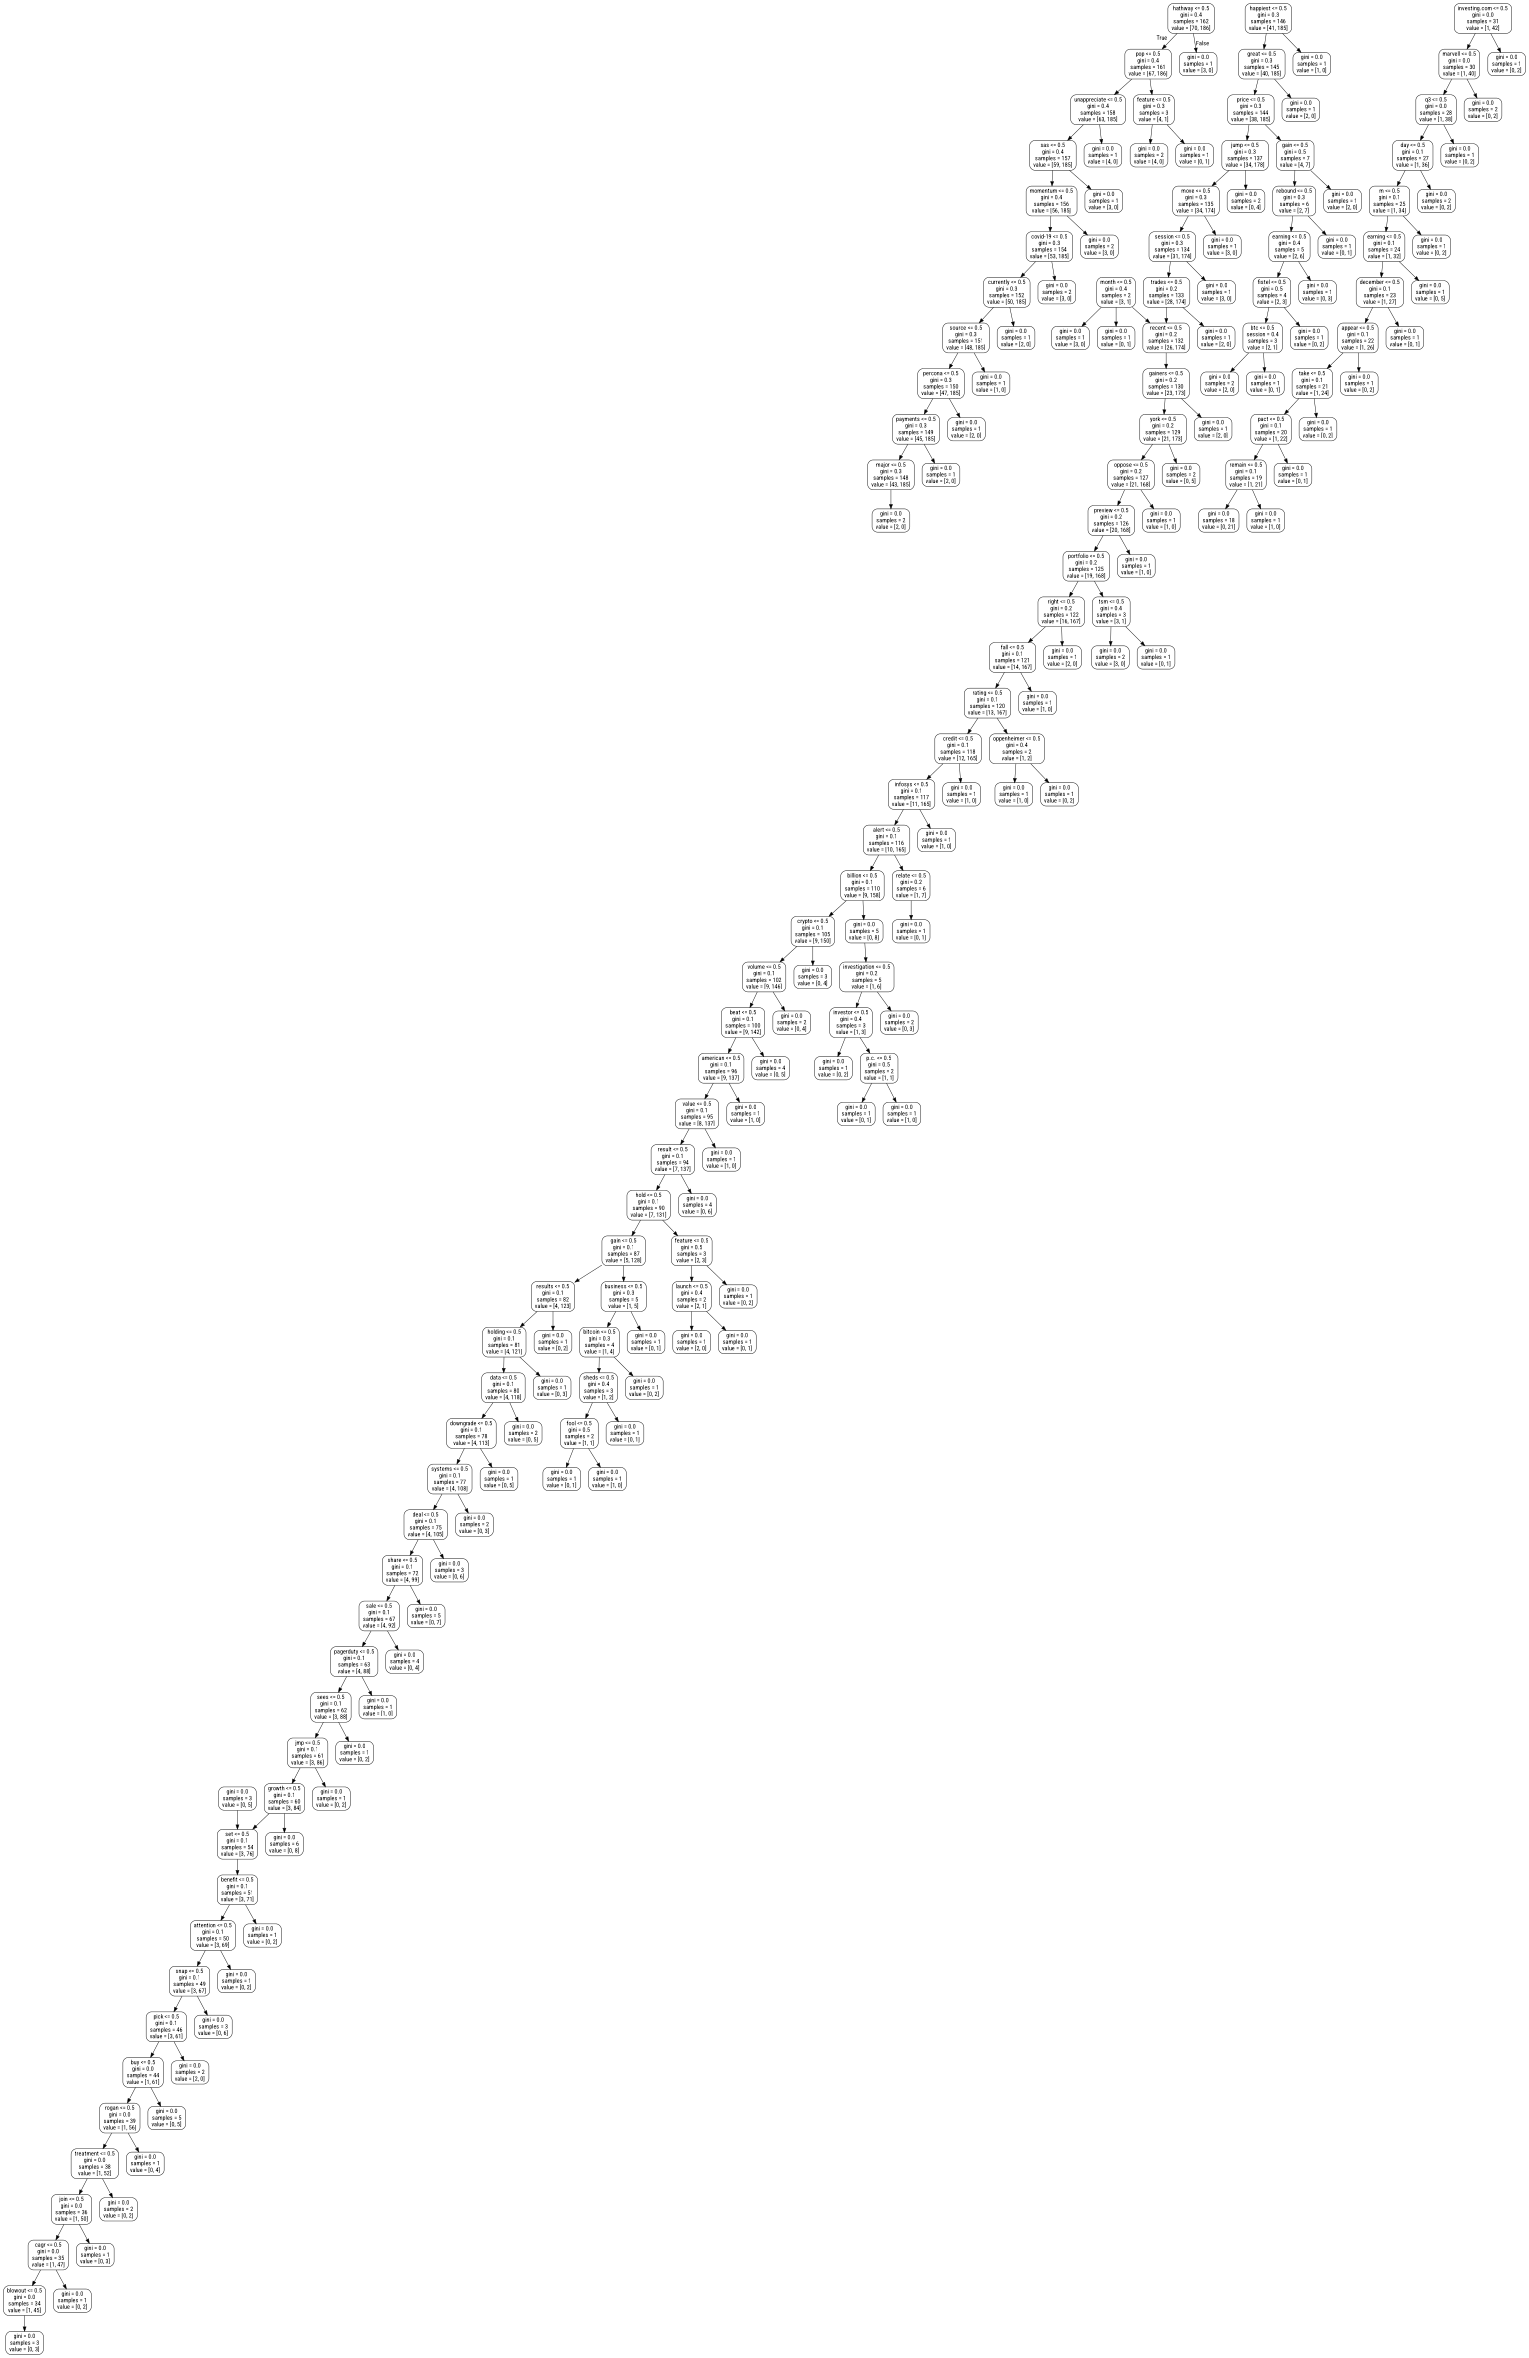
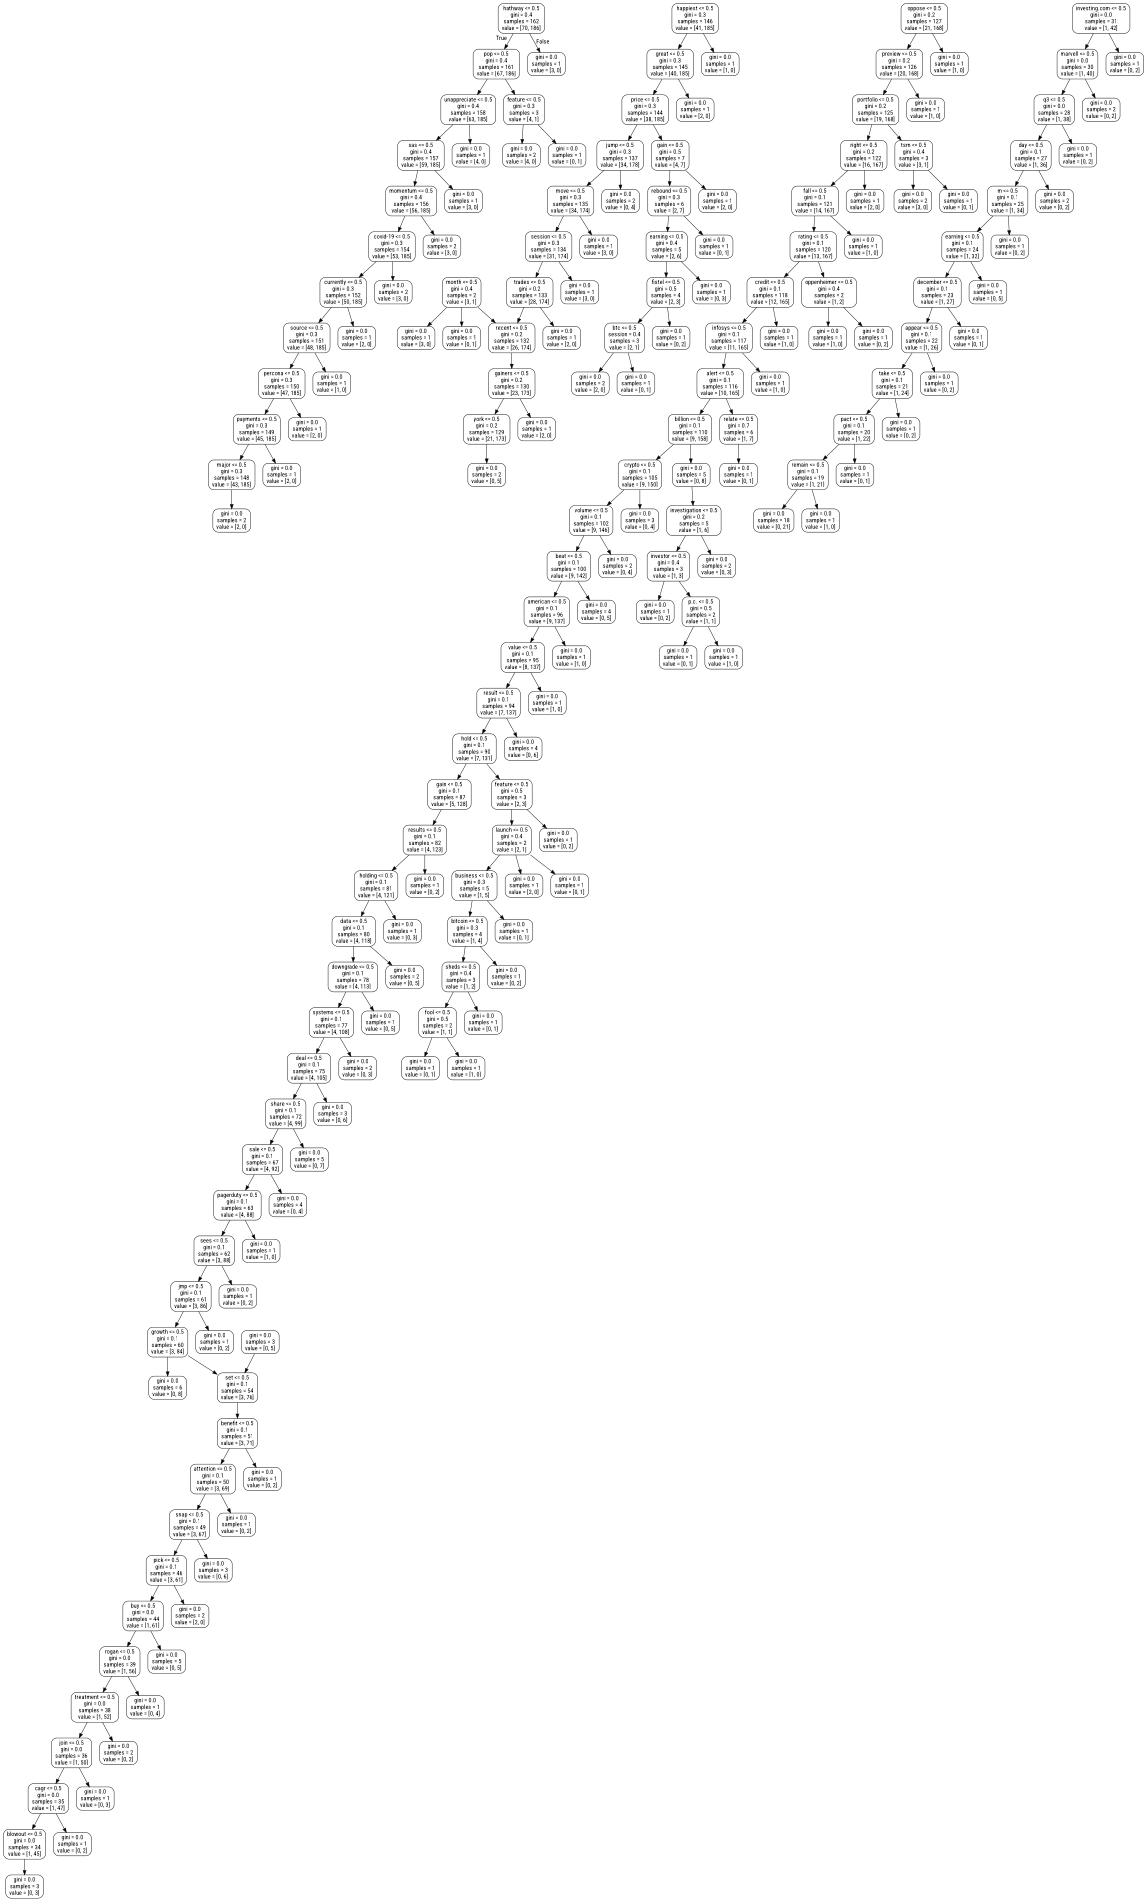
(1148, 450) -> none
(911, 886) -> (739, 429)
(624, 1271) -> (495, 861)
